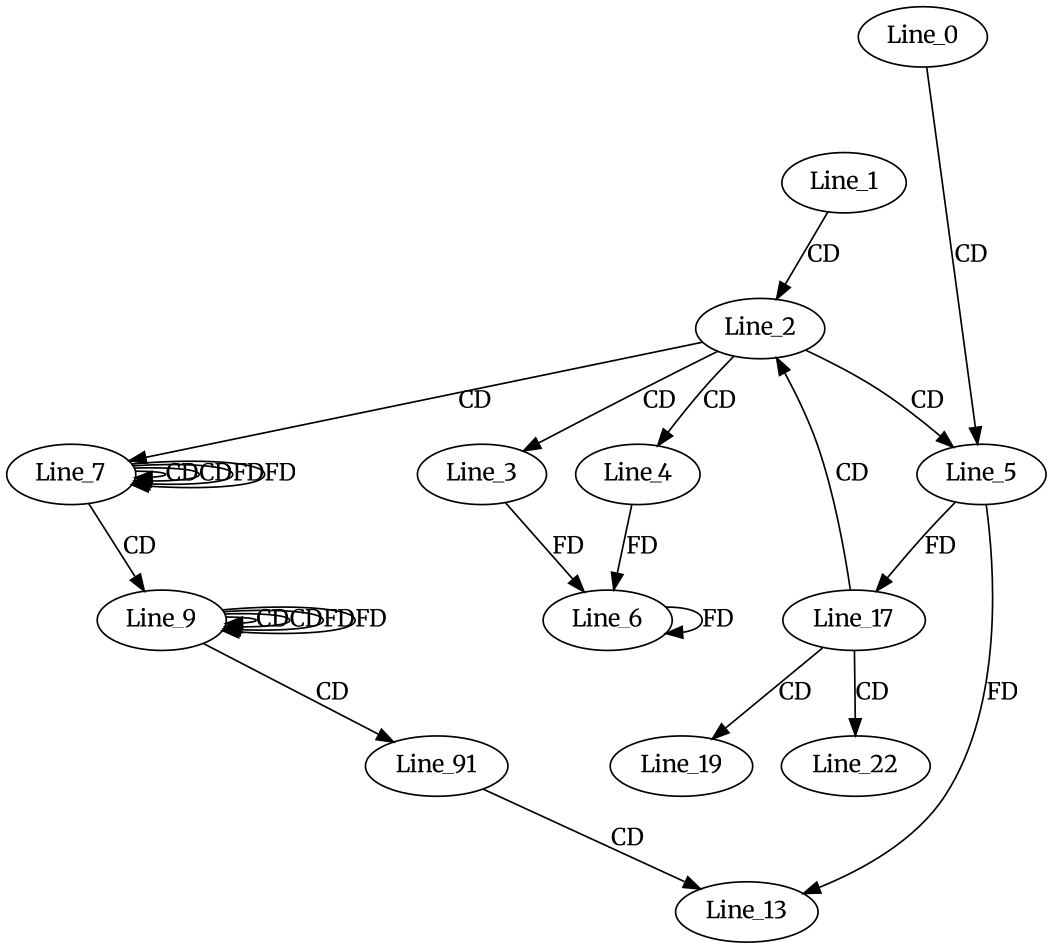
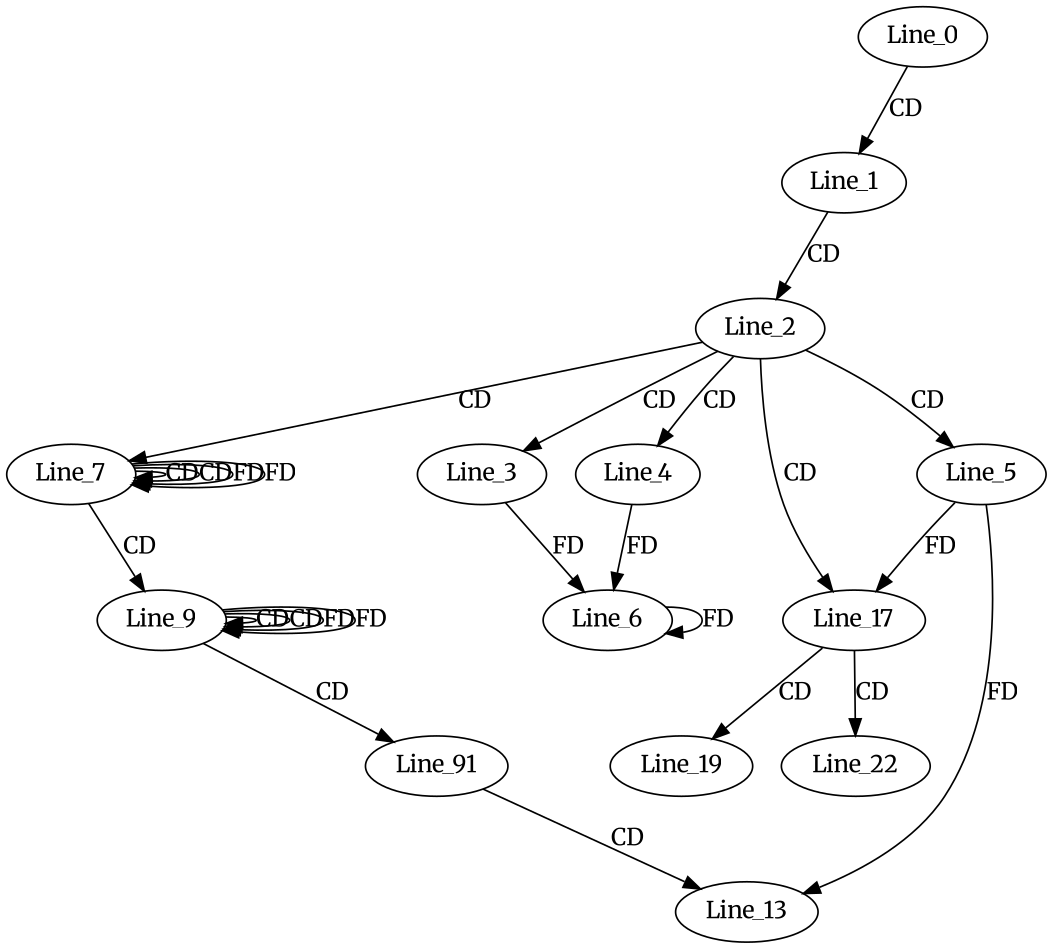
(951, 247) -> (887, 103)
(828, 478) -> (775, 473)
